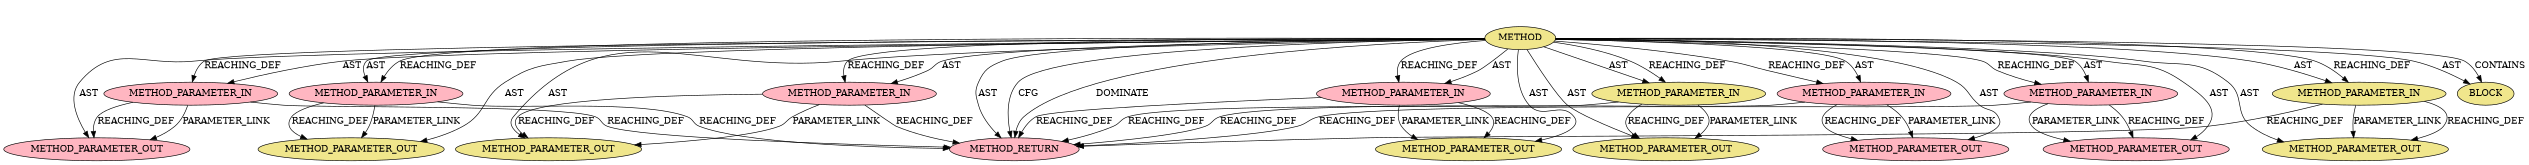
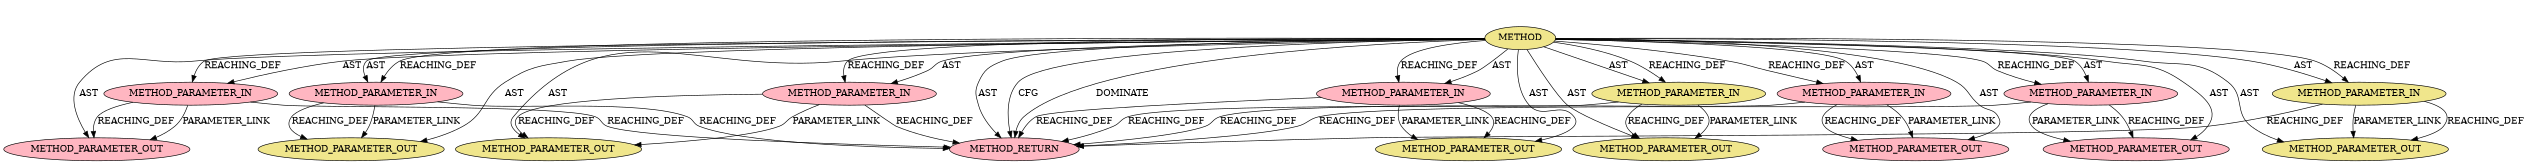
(2486, 94) -> none
